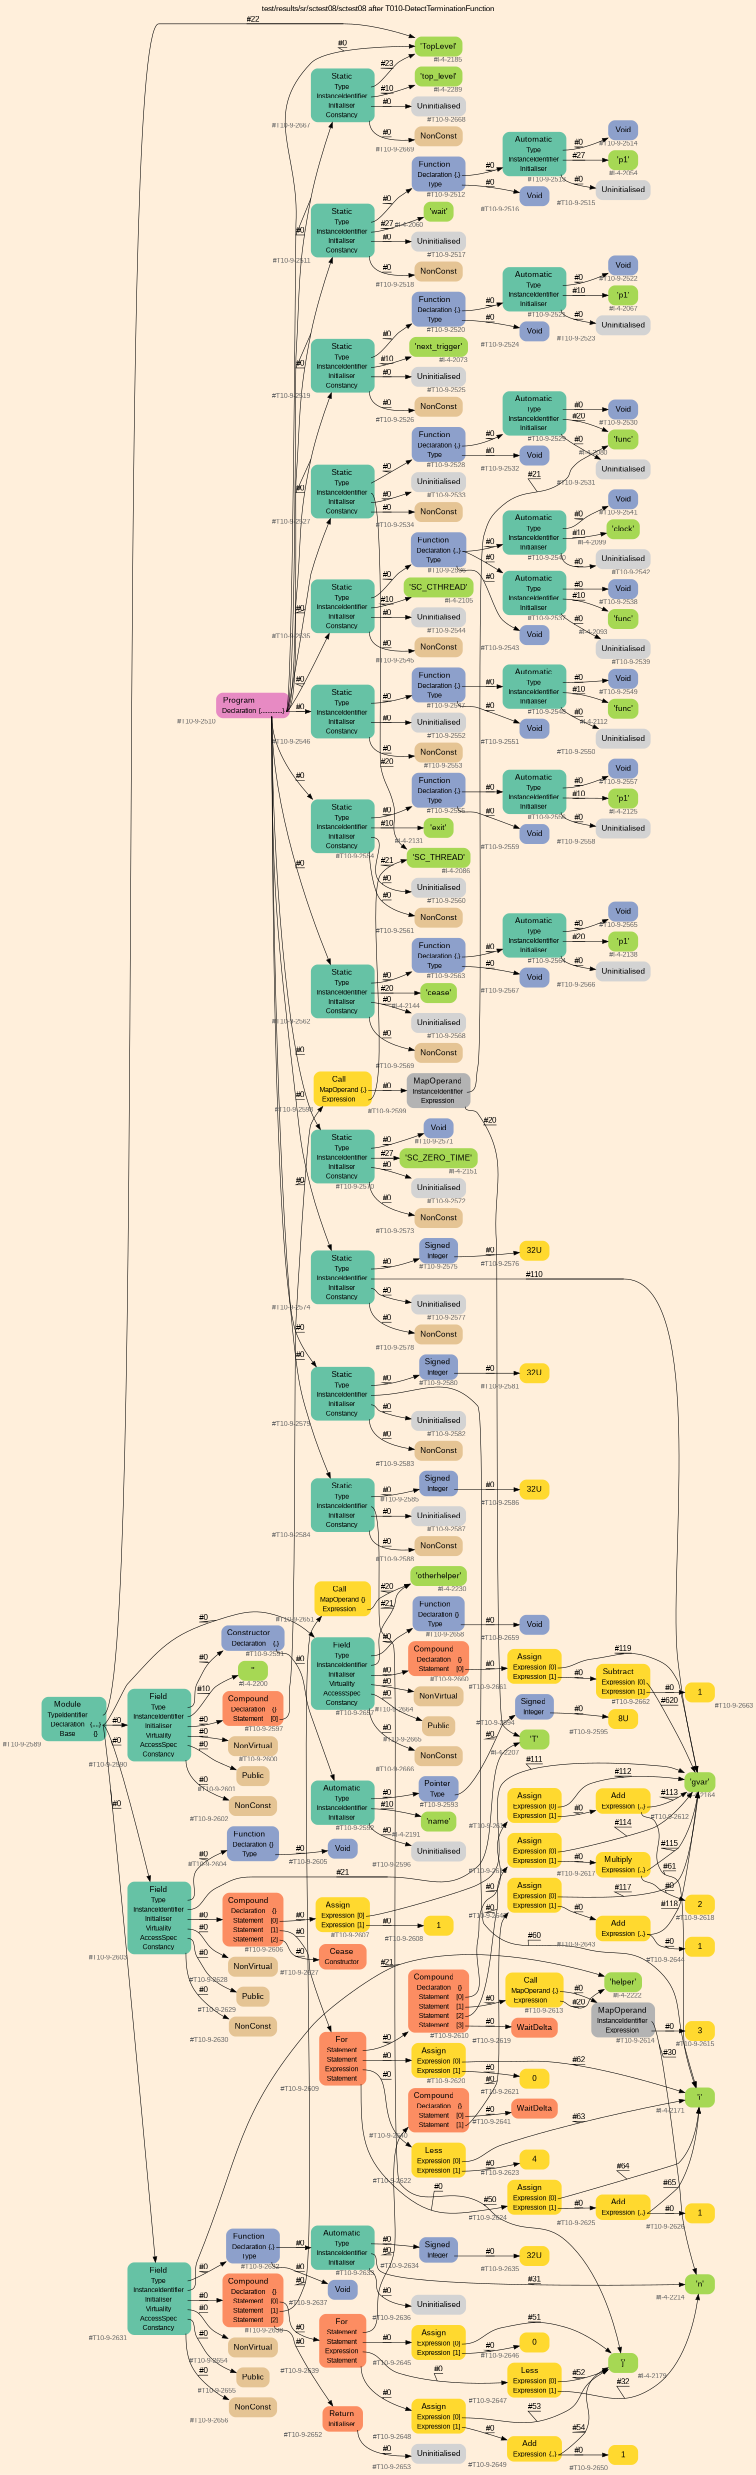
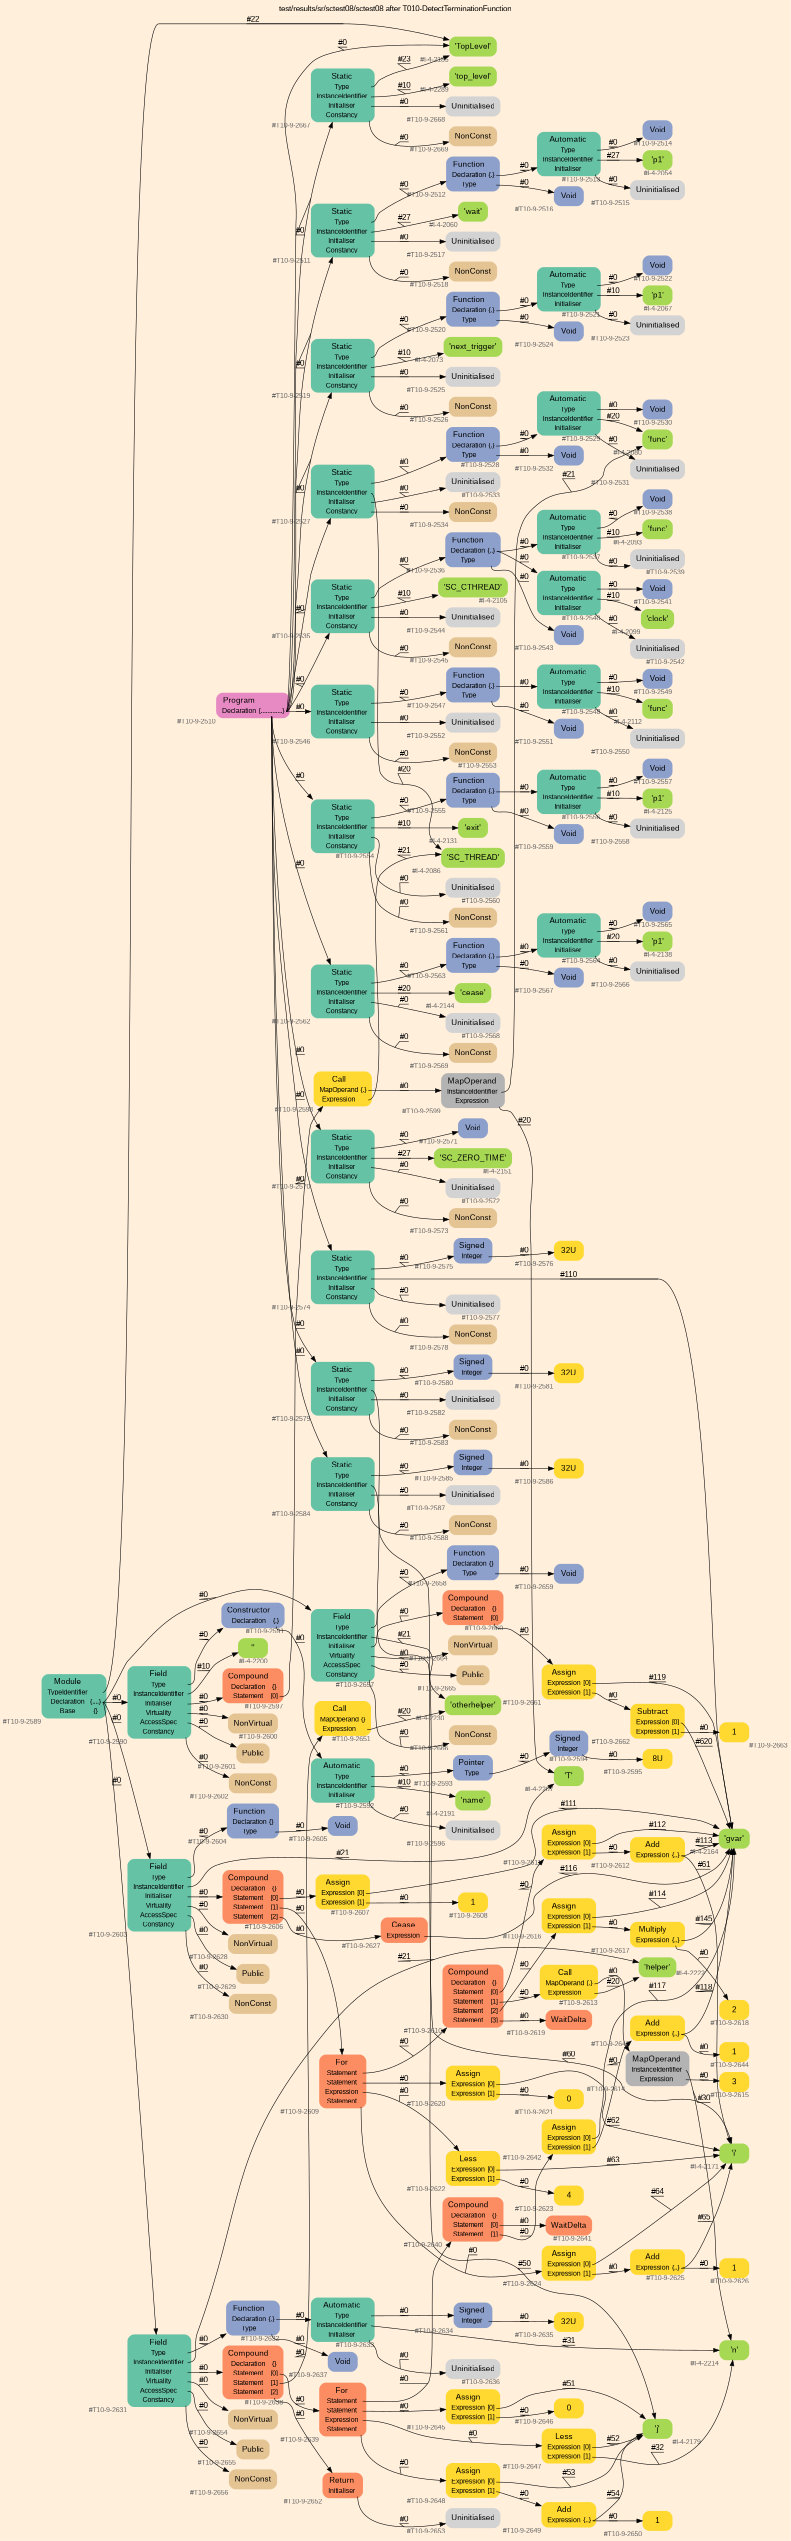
(670, 1844) -> (704, 1919)
none -> (567, 1877)
(342, 1962) -> (403, 1936)
